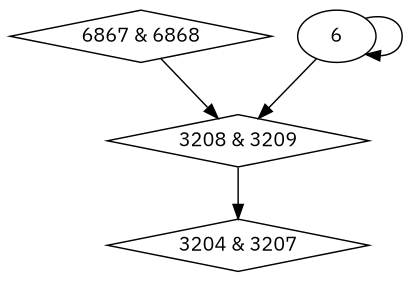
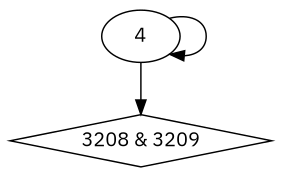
(141, 36) -> none
(337, 36) -> (141, 36)
(238, 245) -> none
